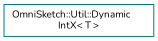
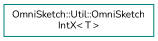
(79, 20) -> (79, 20)
